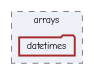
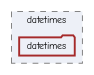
(47, 21) -> (47, 21)
